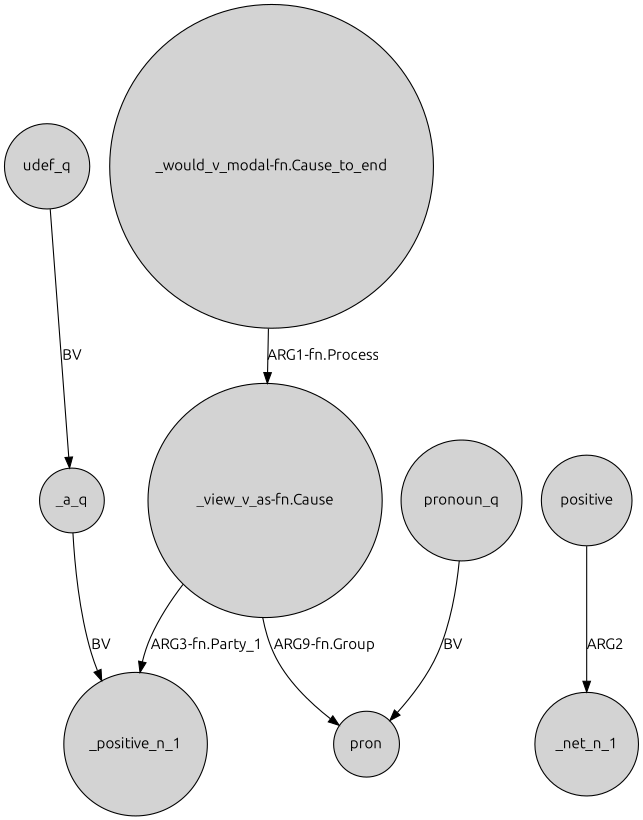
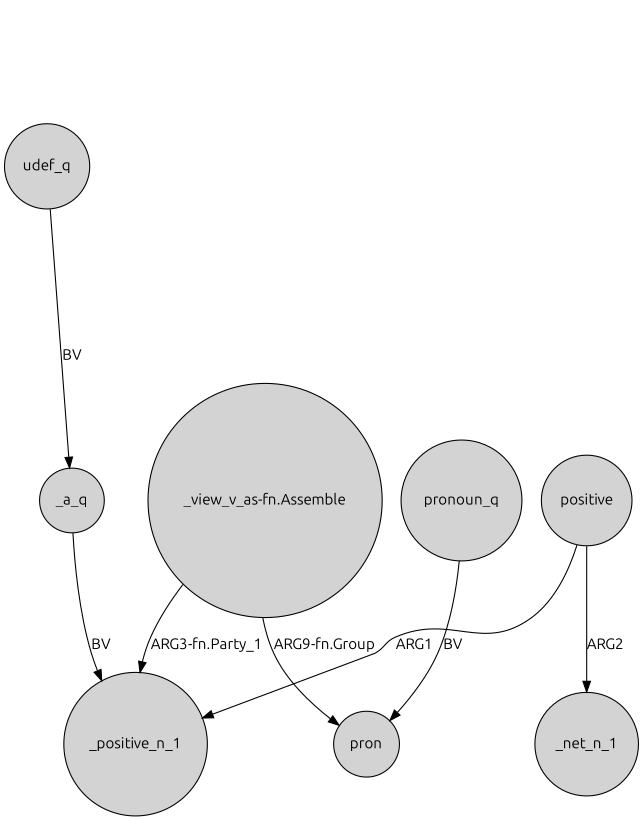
(272, 166) -> none
(265, 500) -> (265, 500)
none -> (409, 633)
